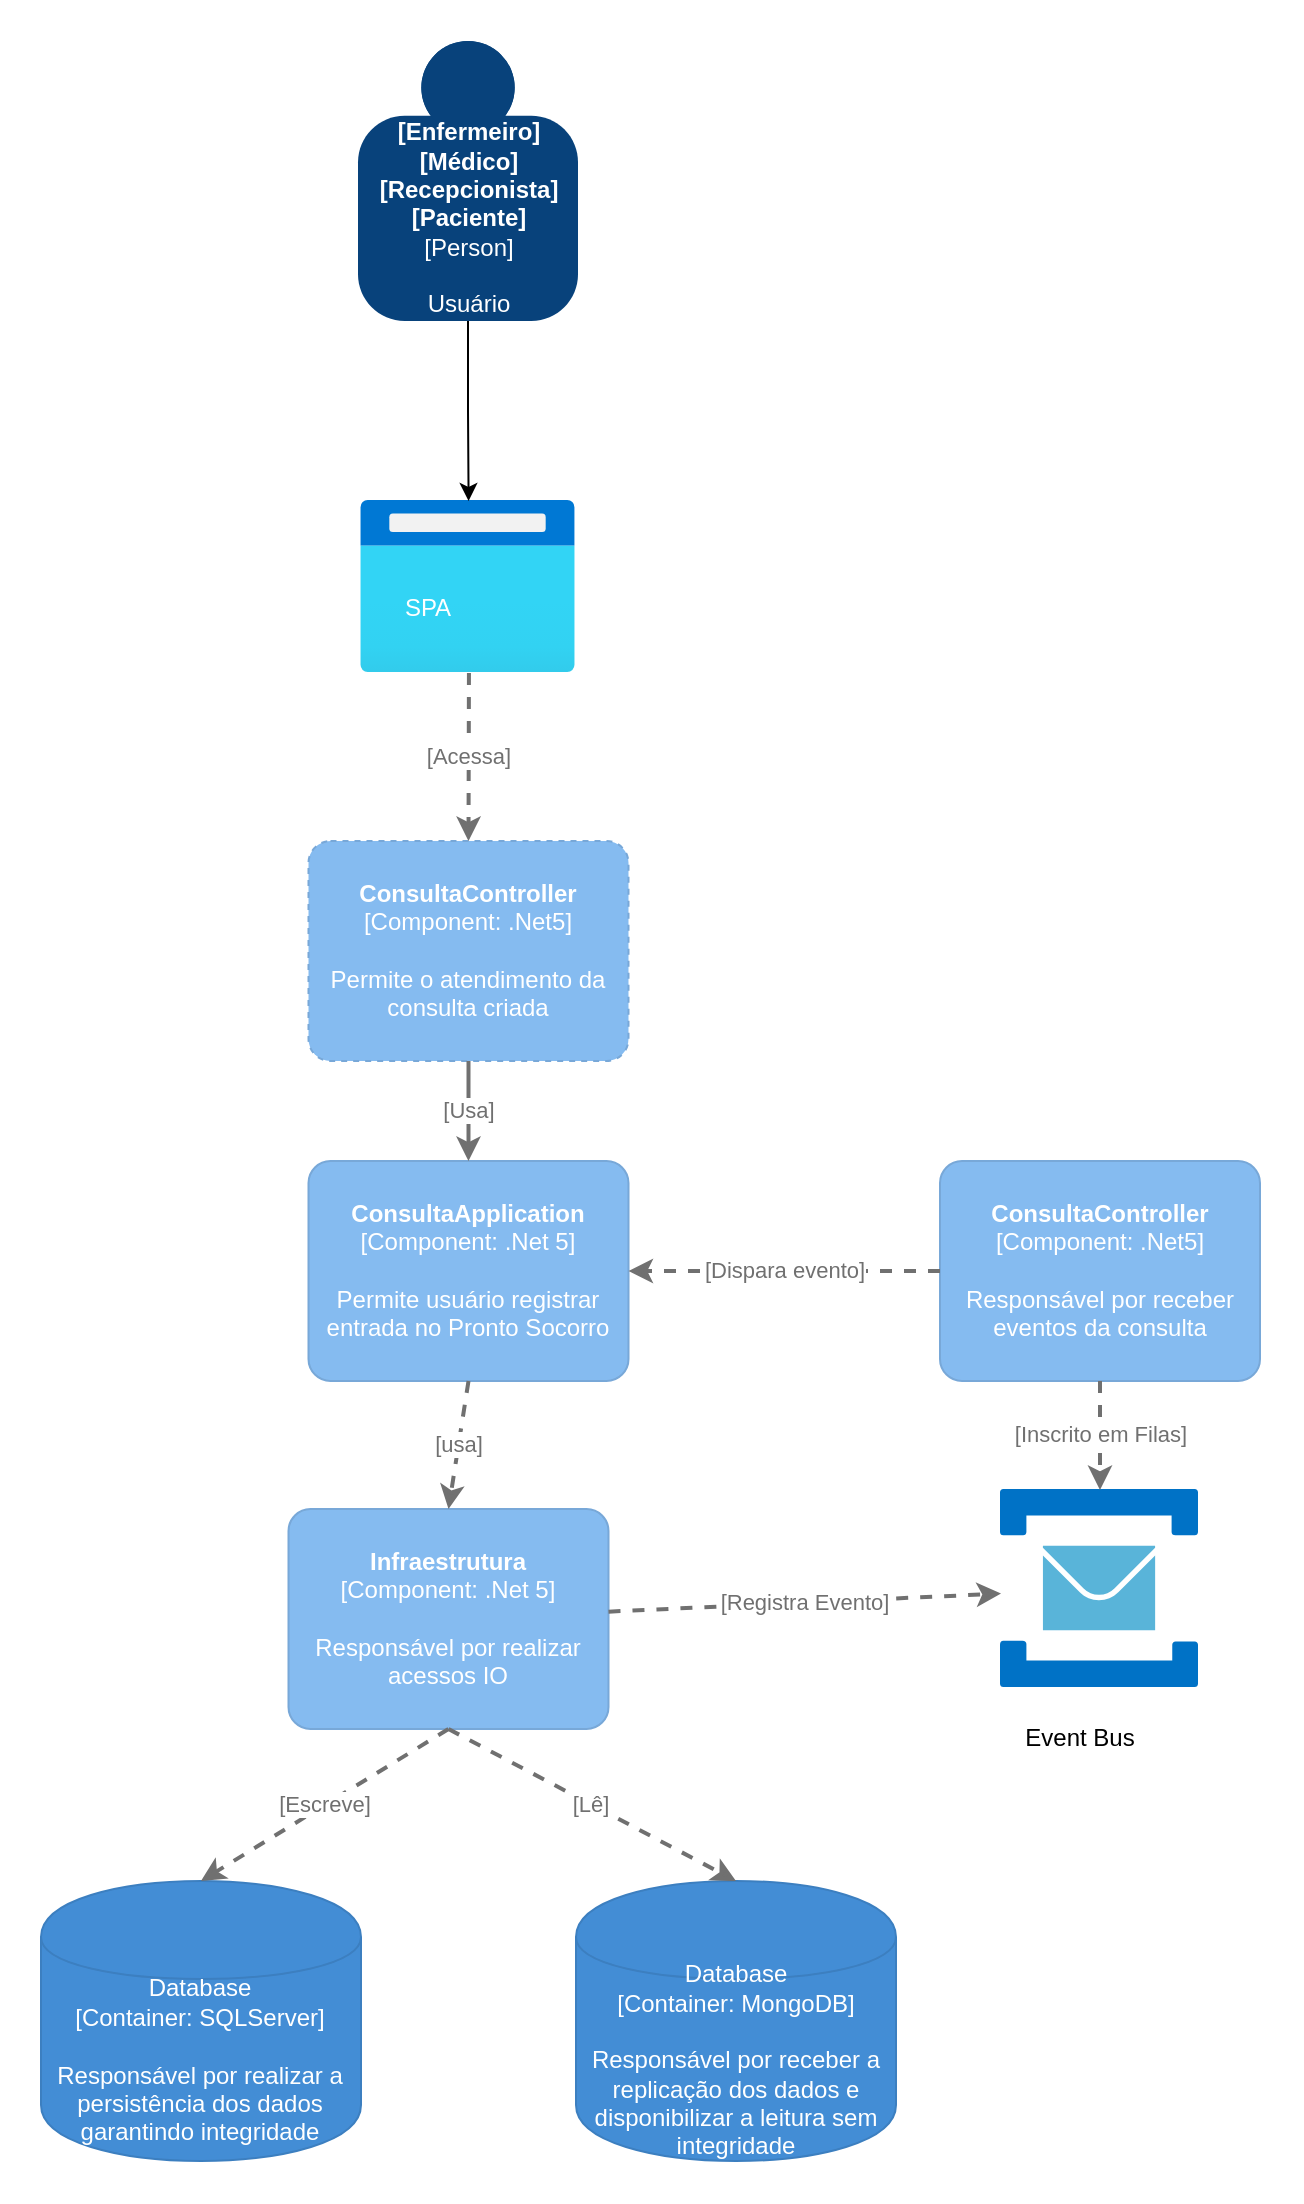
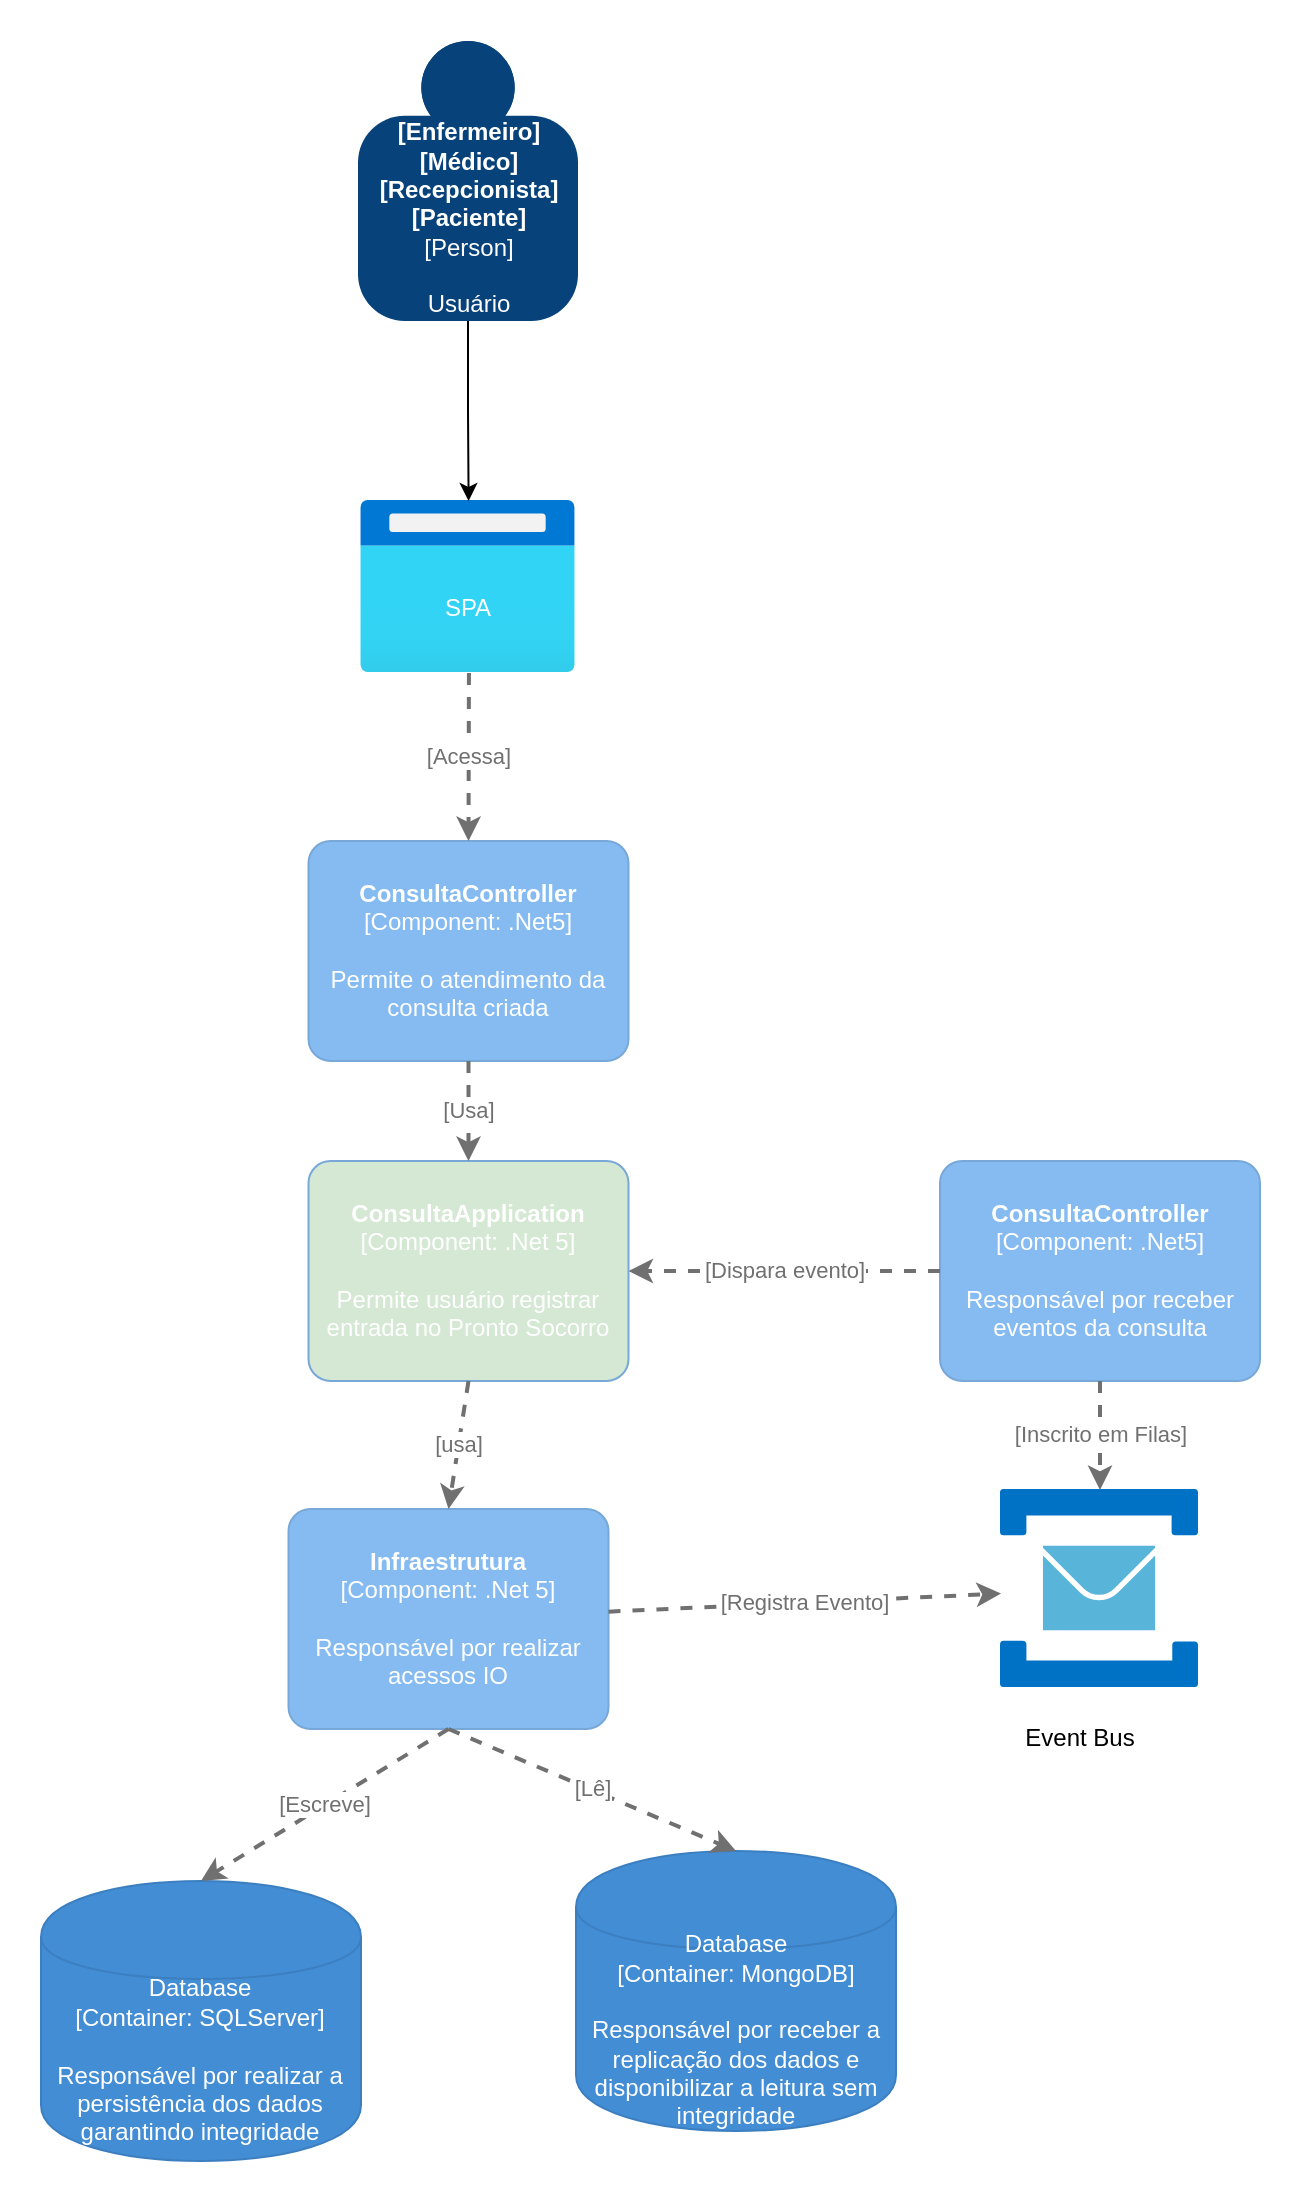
(429, 609) -> (469, 609)
(469, 951) -> (469, 951)
(469, 1078) -> (469, 1078)
(469, 1271) -> (469, 1271)
(736, 2021) -> (736, 1991)
